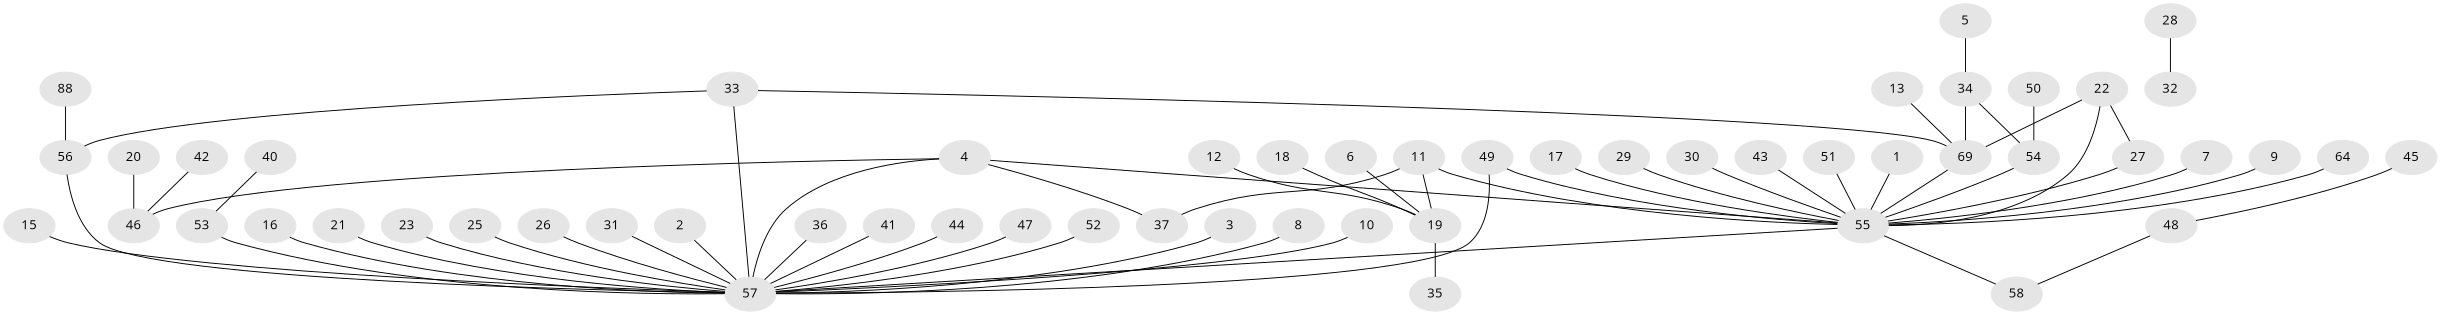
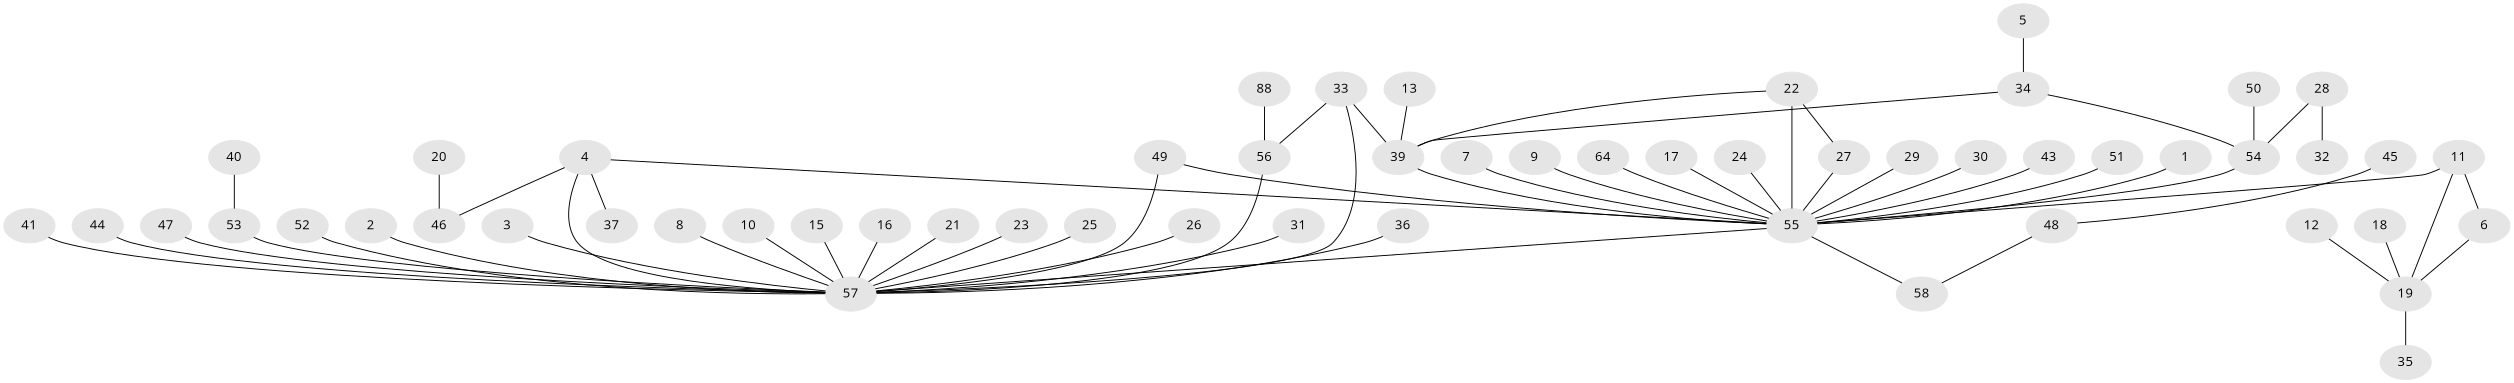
none -> (2288, 123)
(202, 157) -> none
none -> (1740, 157)
(1966, 157) -> (1398, 157)
(1285, 192) -> (2472, 191)
